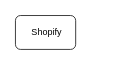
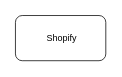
(45, 32) -> (60, 38)
